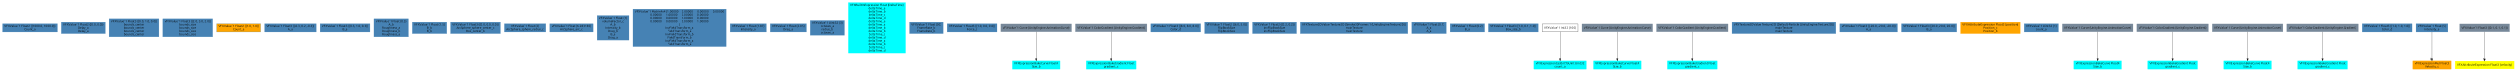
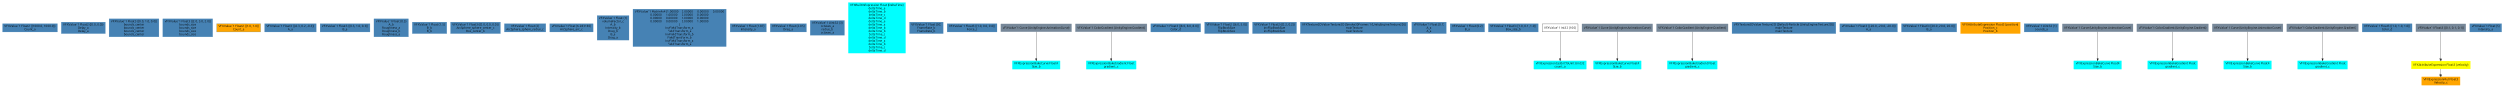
(2041, 28) -> (2041, 28)
(2432, 45) -> (2441, 72)
